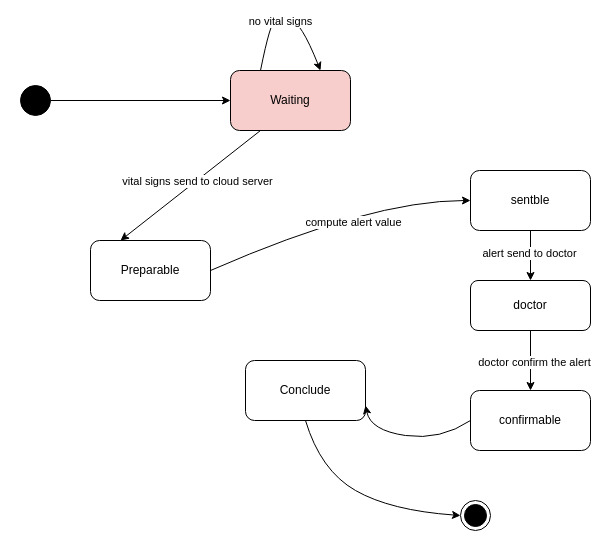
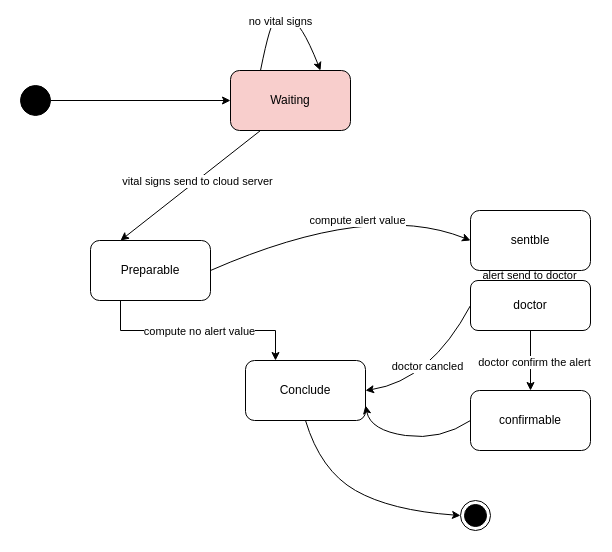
(531, 201) -> (531, 241)
none -> (195, 331)
none -> (431, 359)
